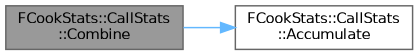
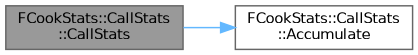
(94, 28) -> (94, 28)
